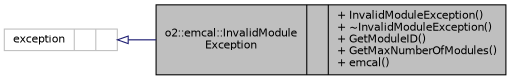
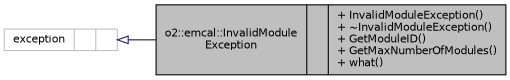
(363, 63) -> (360, 63)
